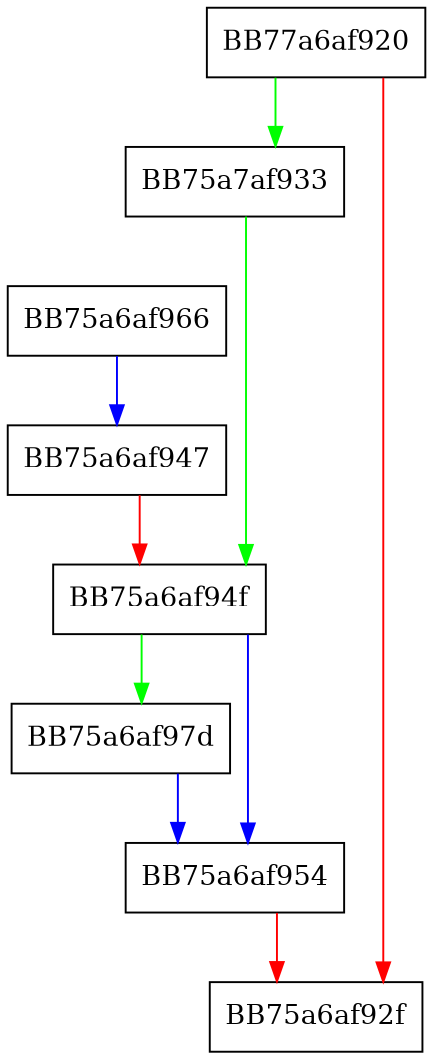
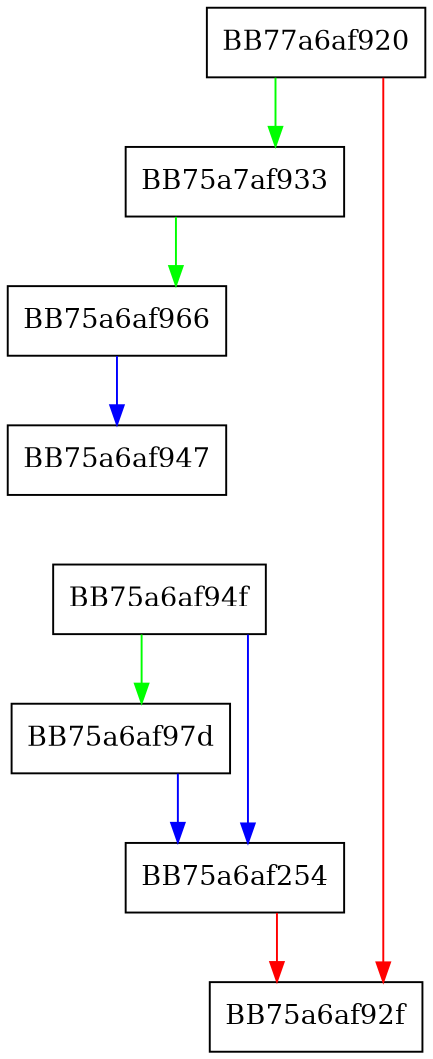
(246, 381) -> (176, 241)
(140, 520) -> none
(235, 878) -> (235, 878)
